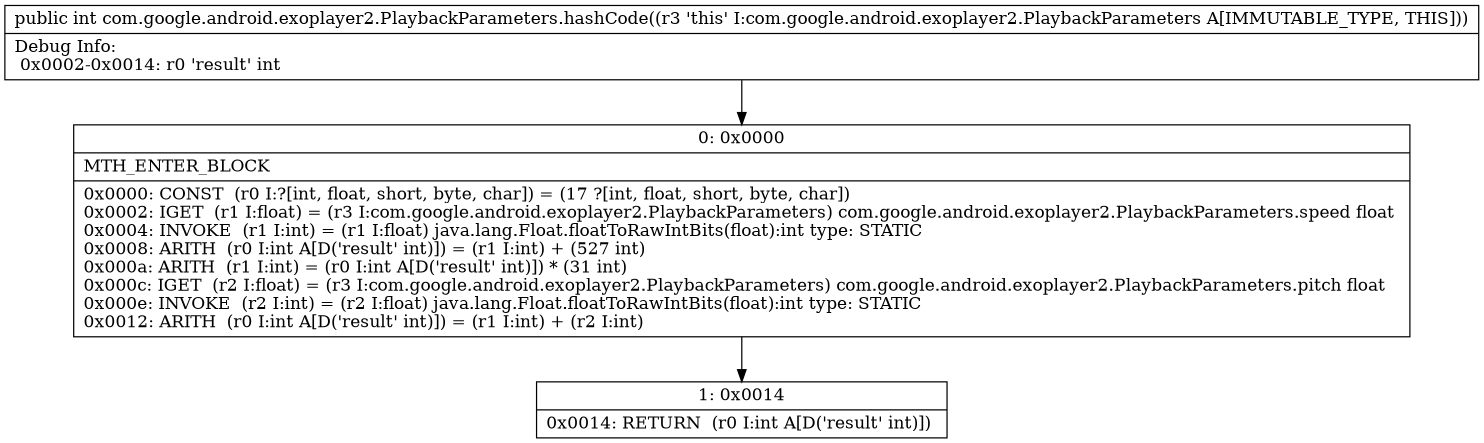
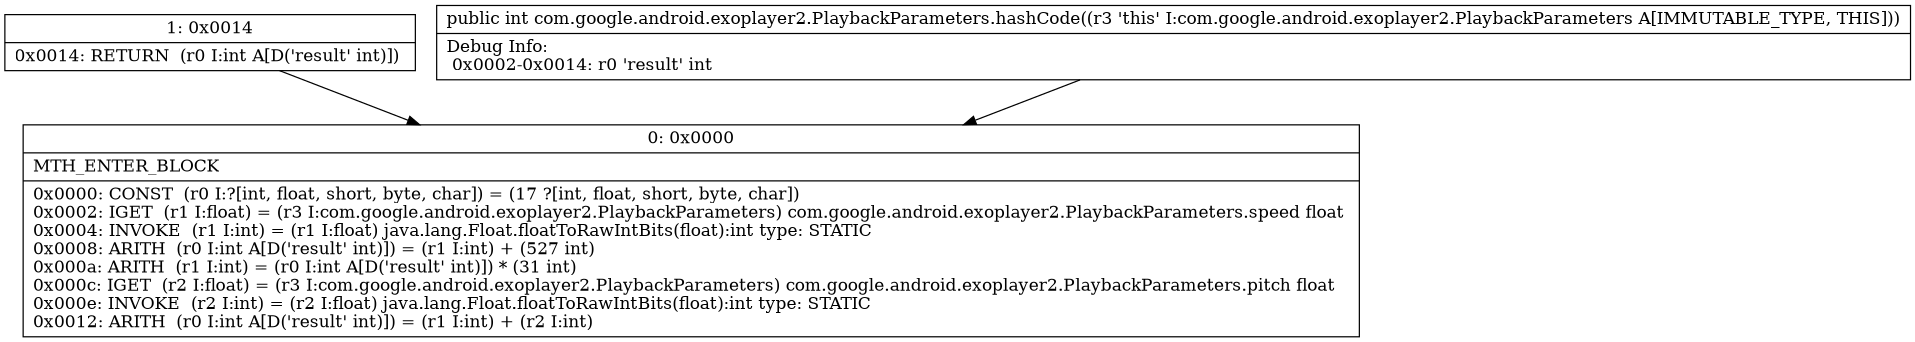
(742, 353) -> (344, 95)
